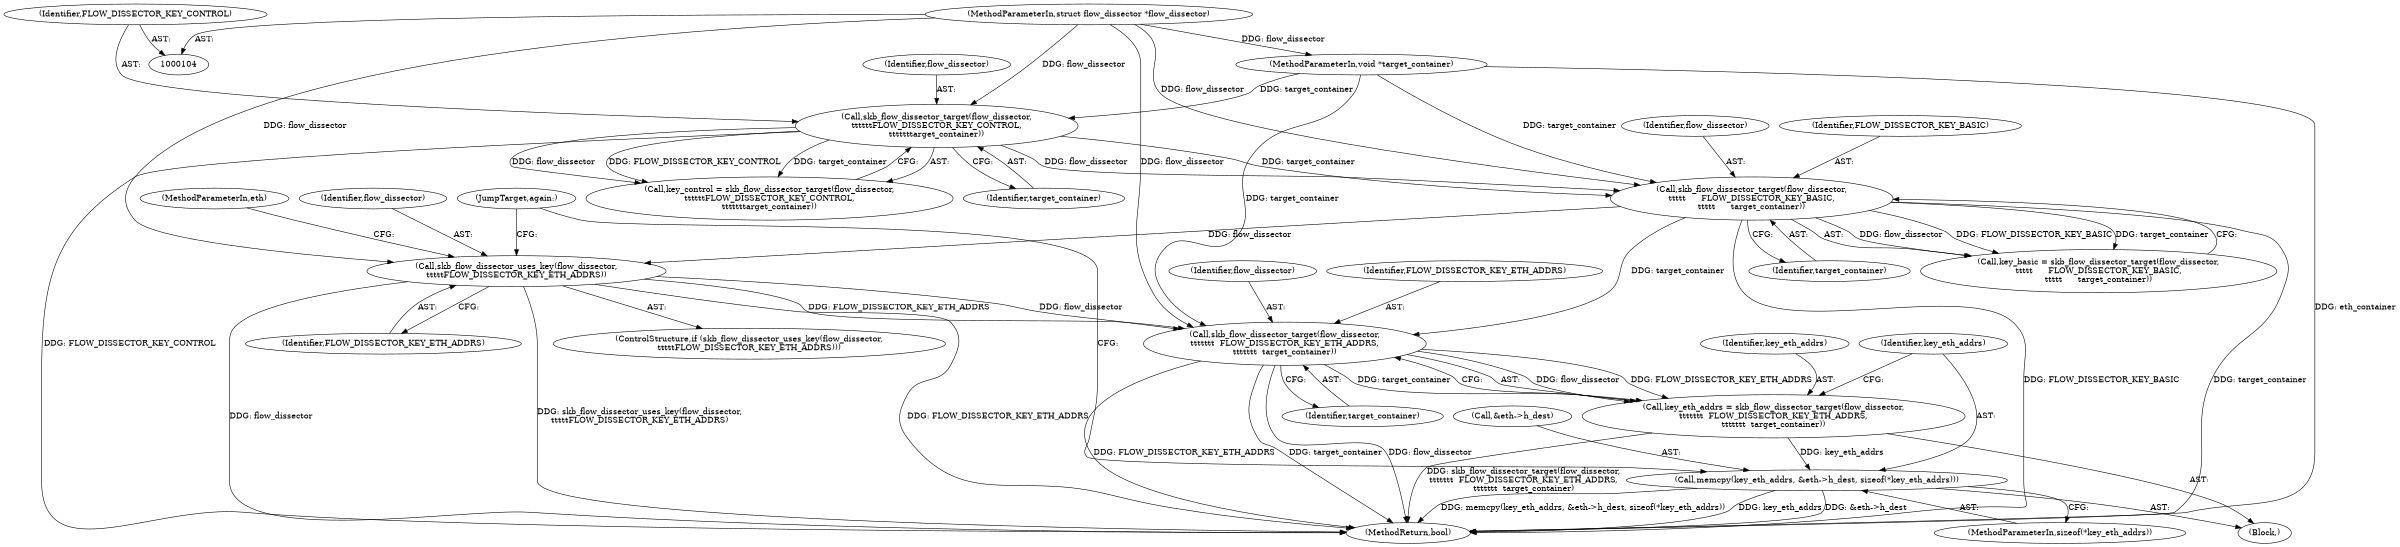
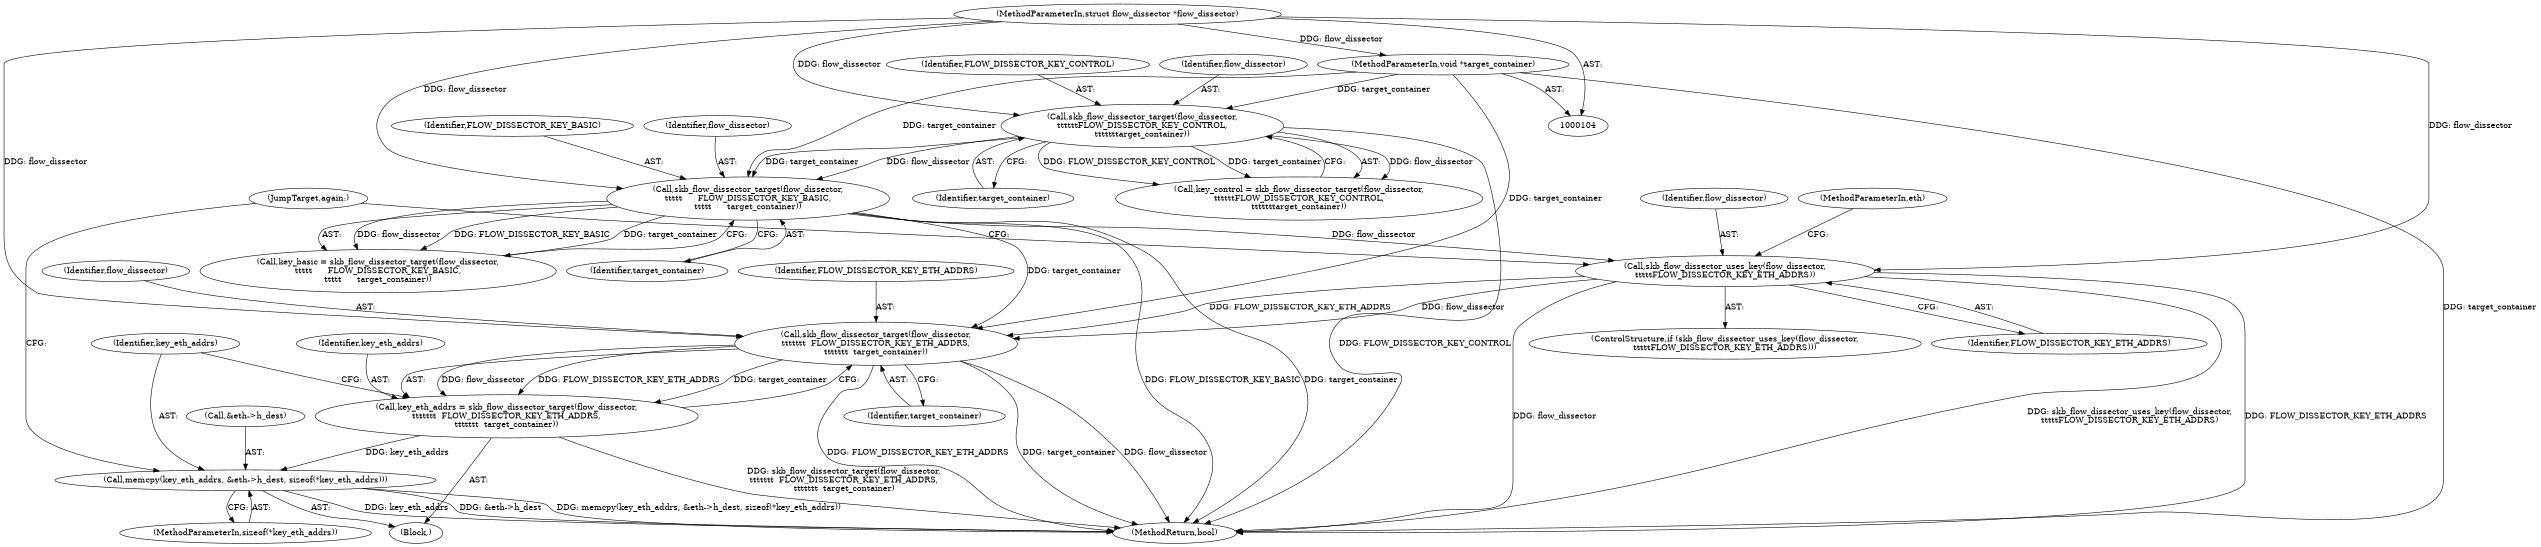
(148, 40) -> (1537, 87)
(2355, 307) -> (2490, 307)
